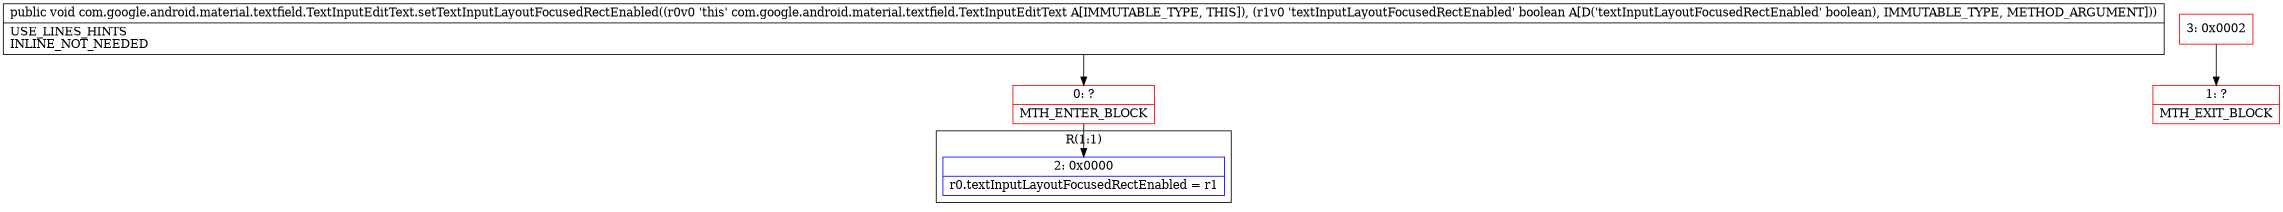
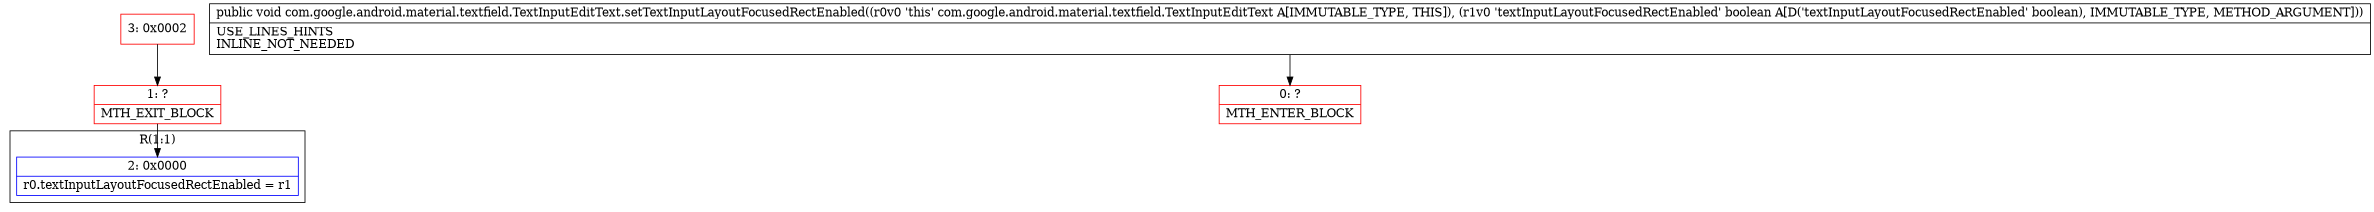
(1084, 136) -> (158, 136)
